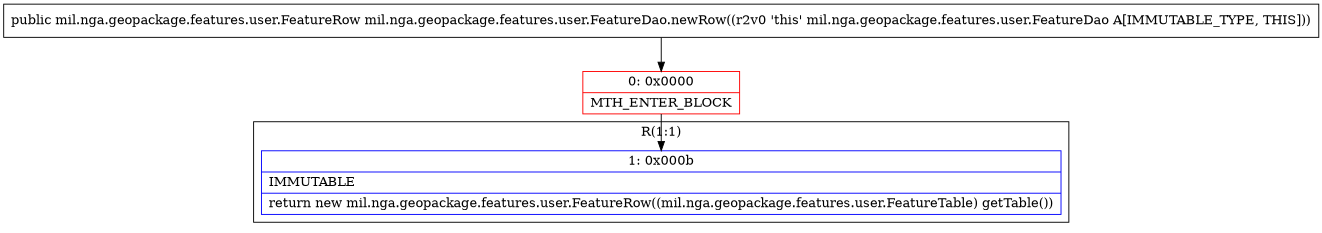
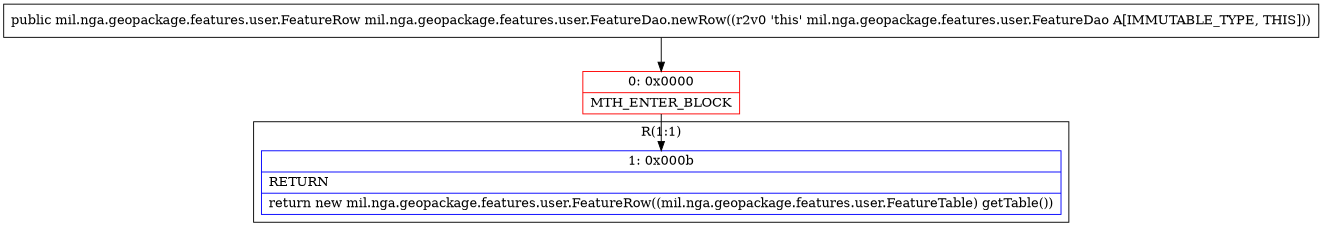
(312, 182) -> (299, 182)
